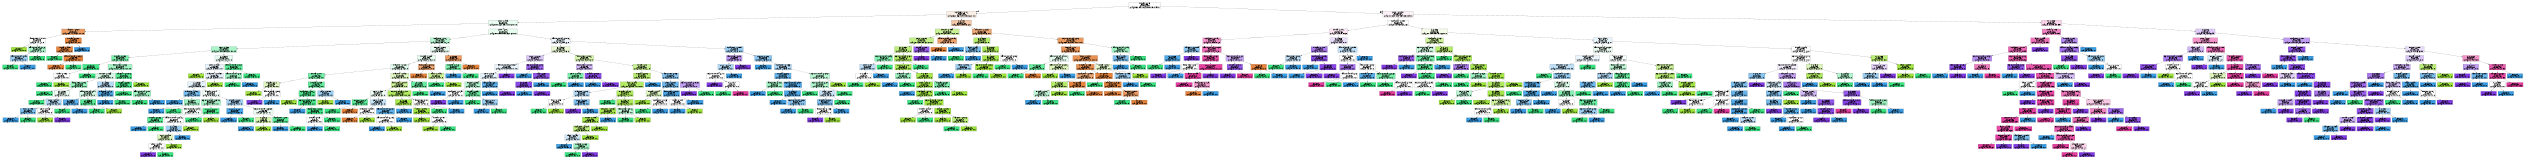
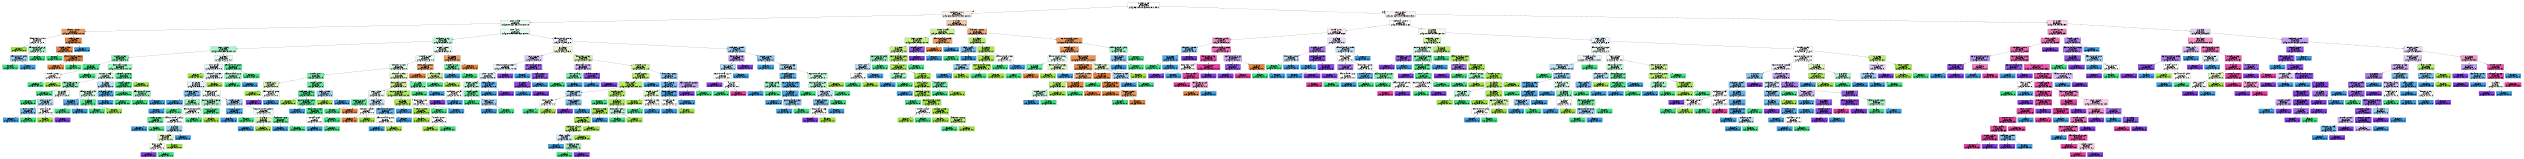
(191, 129) -> none
(2365, 129) -> (2363, 129)
